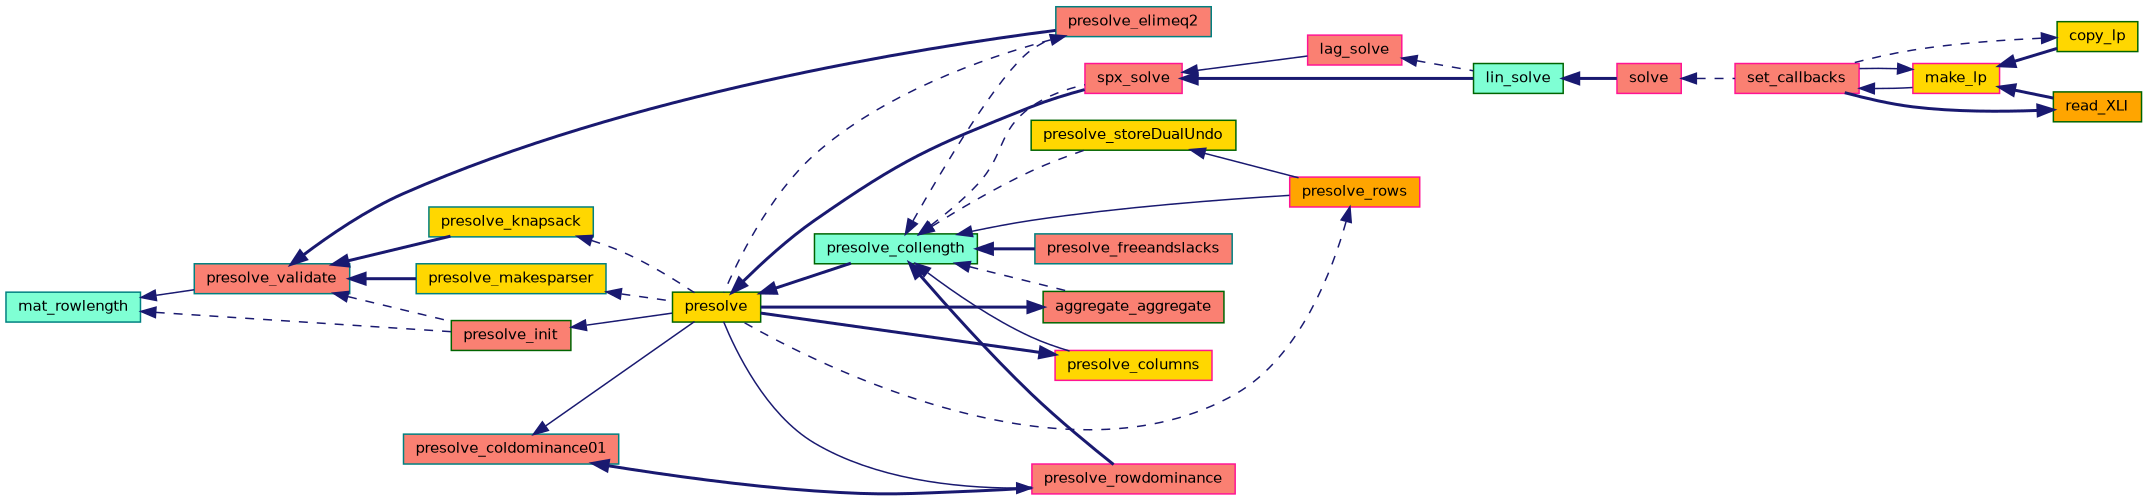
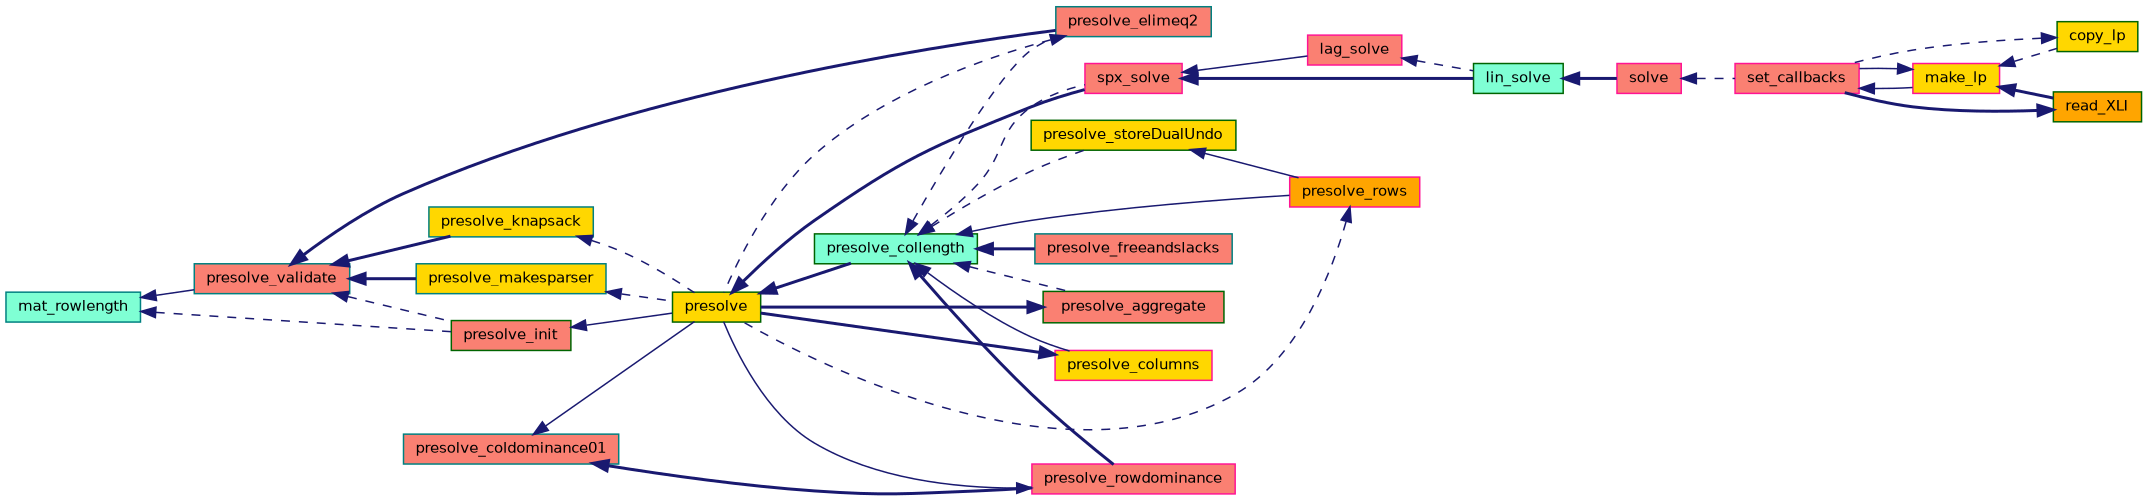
(2036, 55) -> (2036, 55)
(1134, 307) -> (1134, 307)
